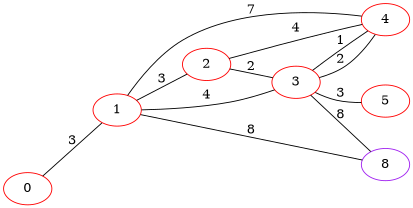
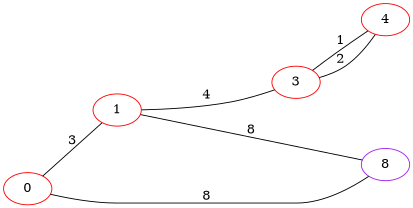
(231, 21) -> none
(207, 64) -> none
(386, 101) -> none
(341, 123) -> (212, 203)
